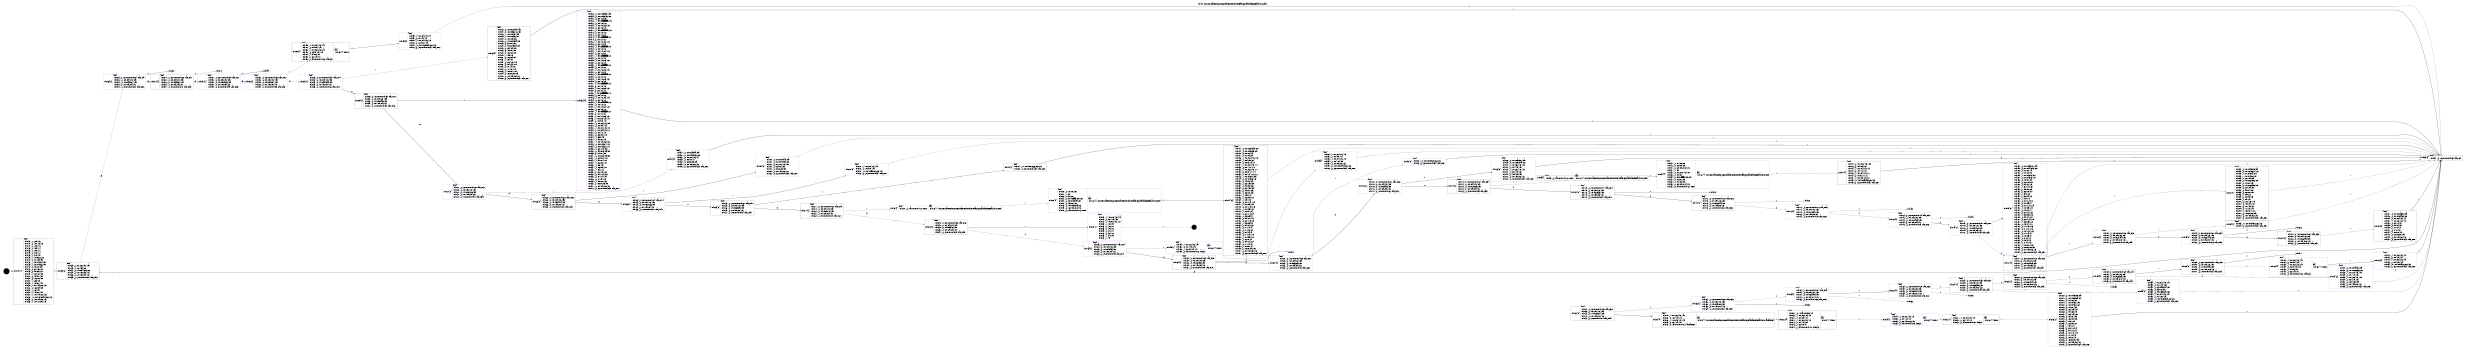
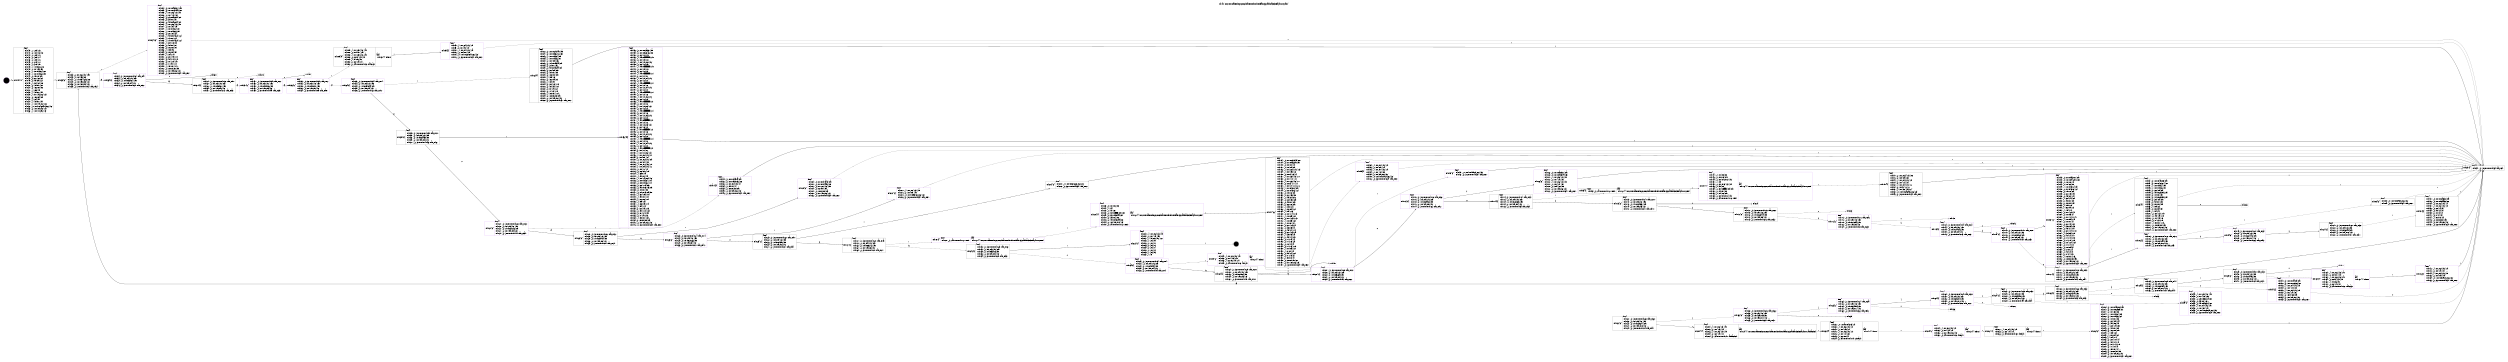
none -> (169, 40)
(2259, 232) -> (2209, 205)
